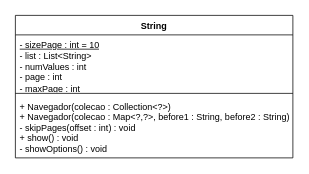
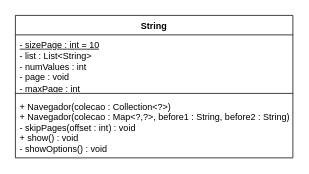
(63, 67) -> (63, 67)
